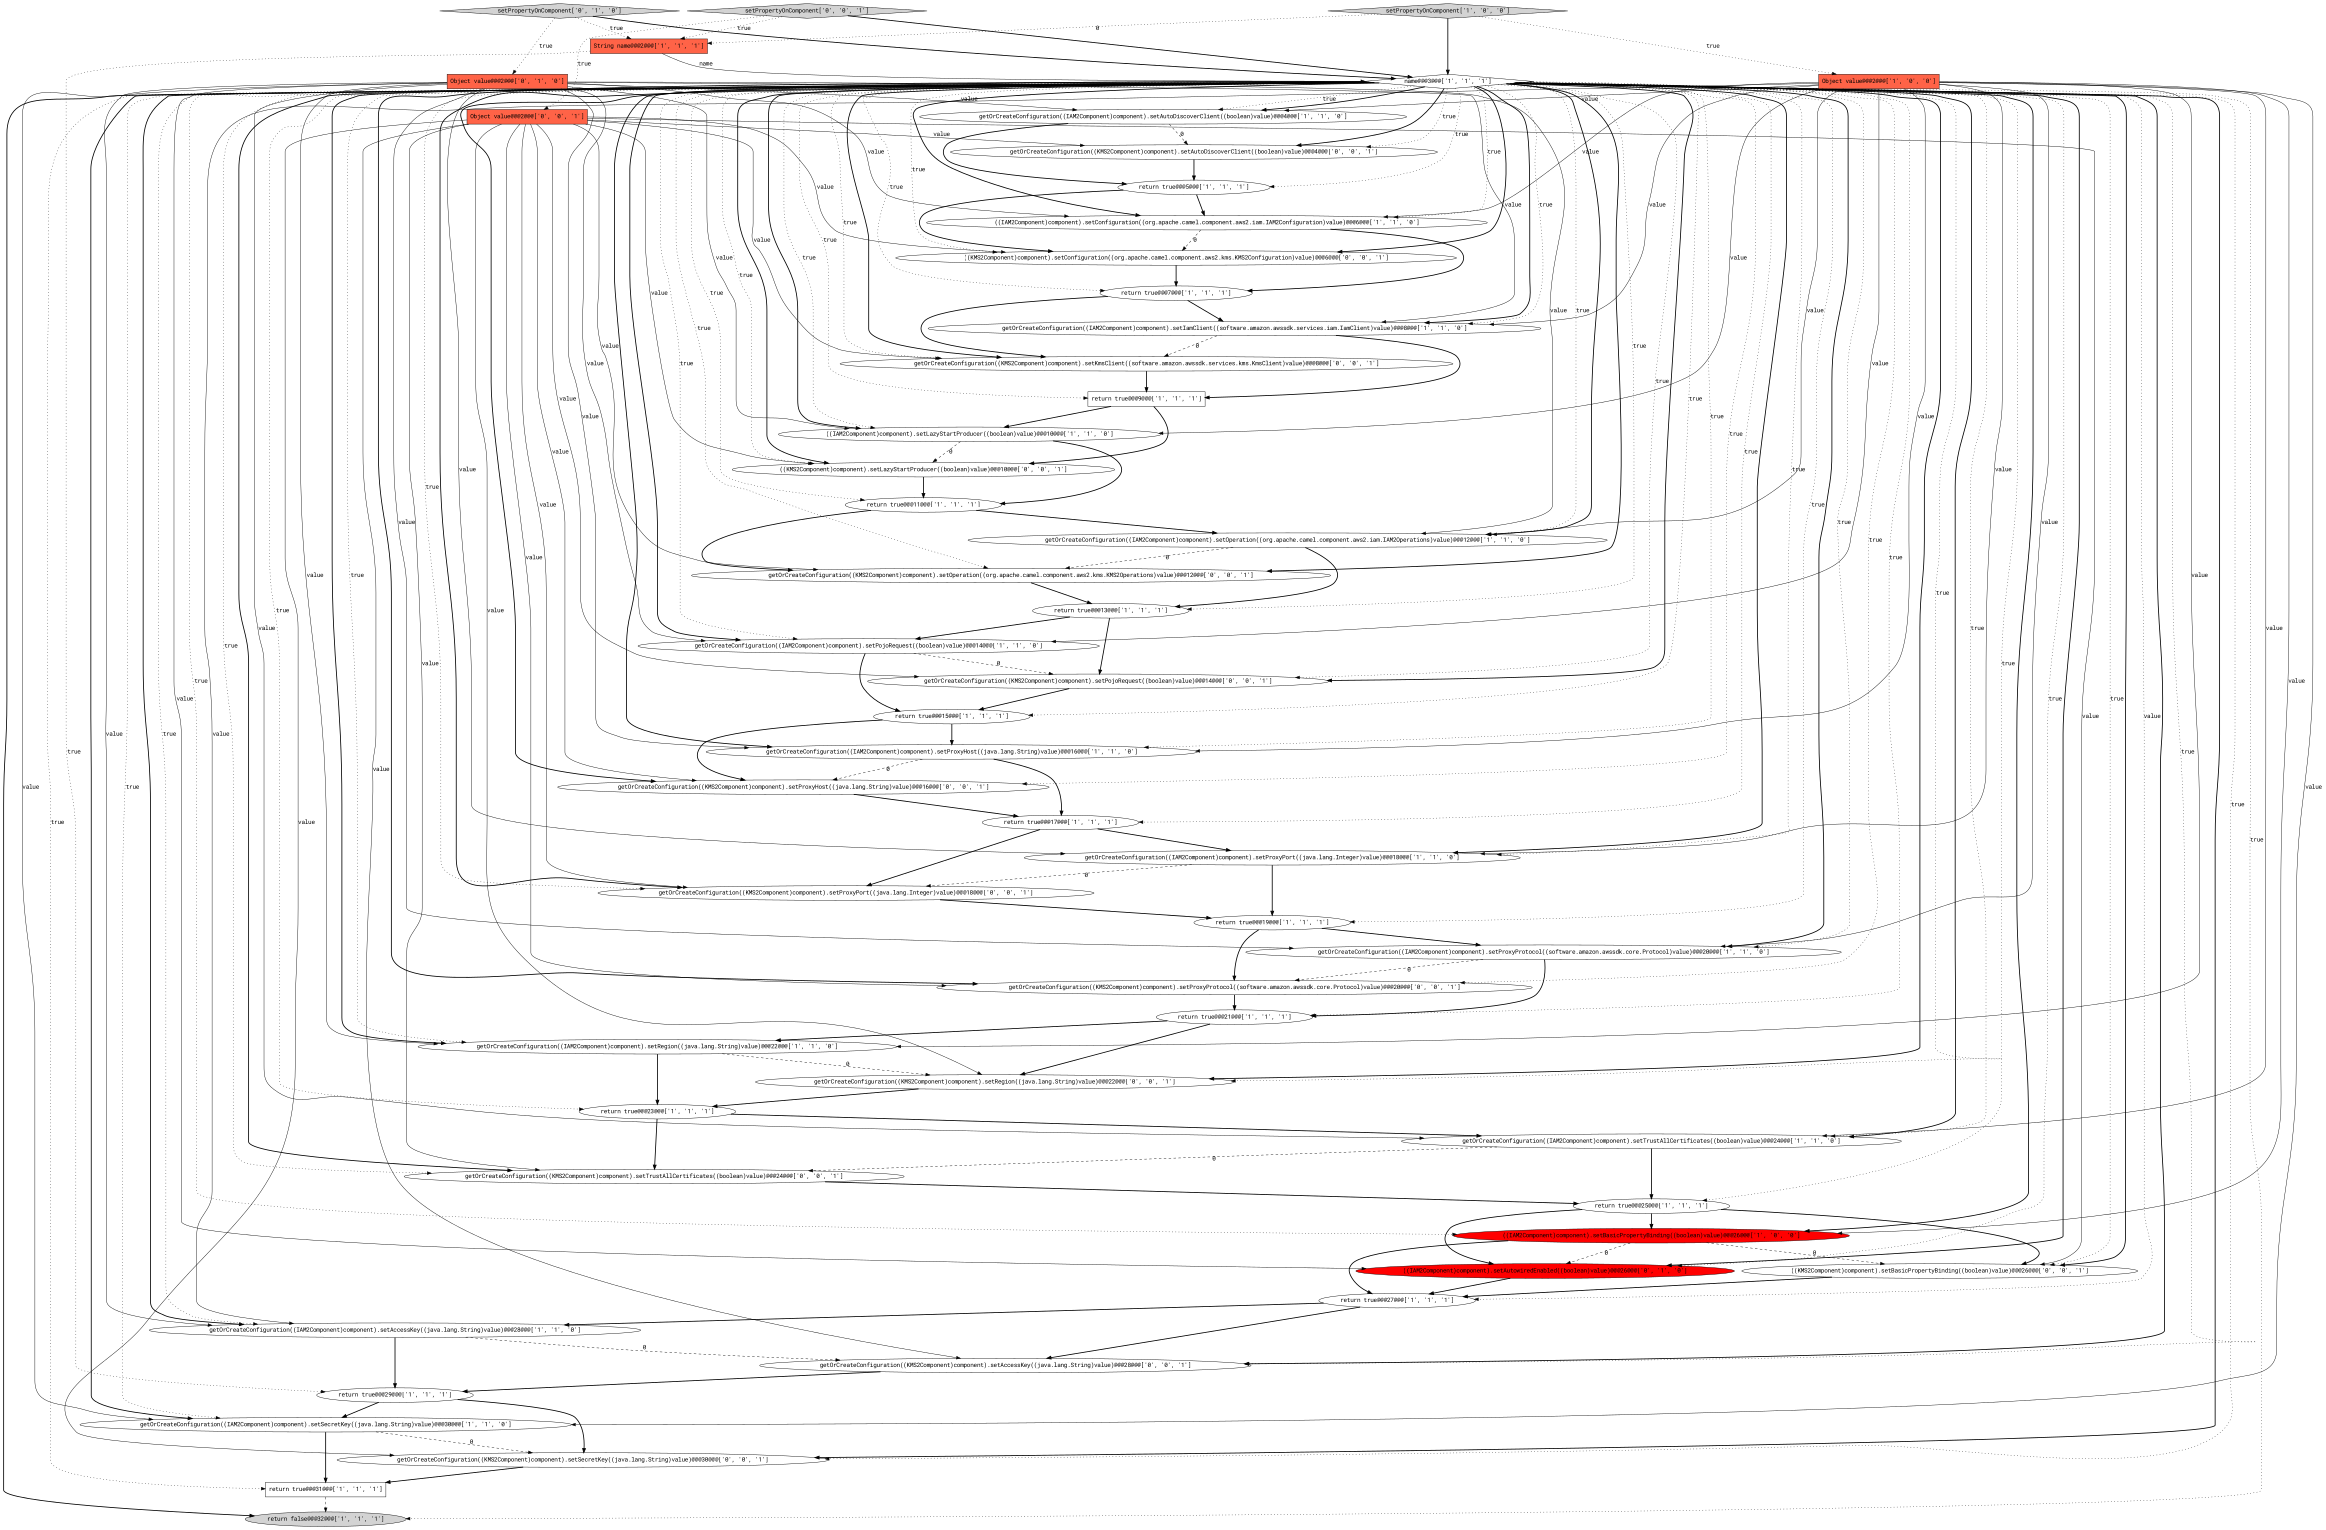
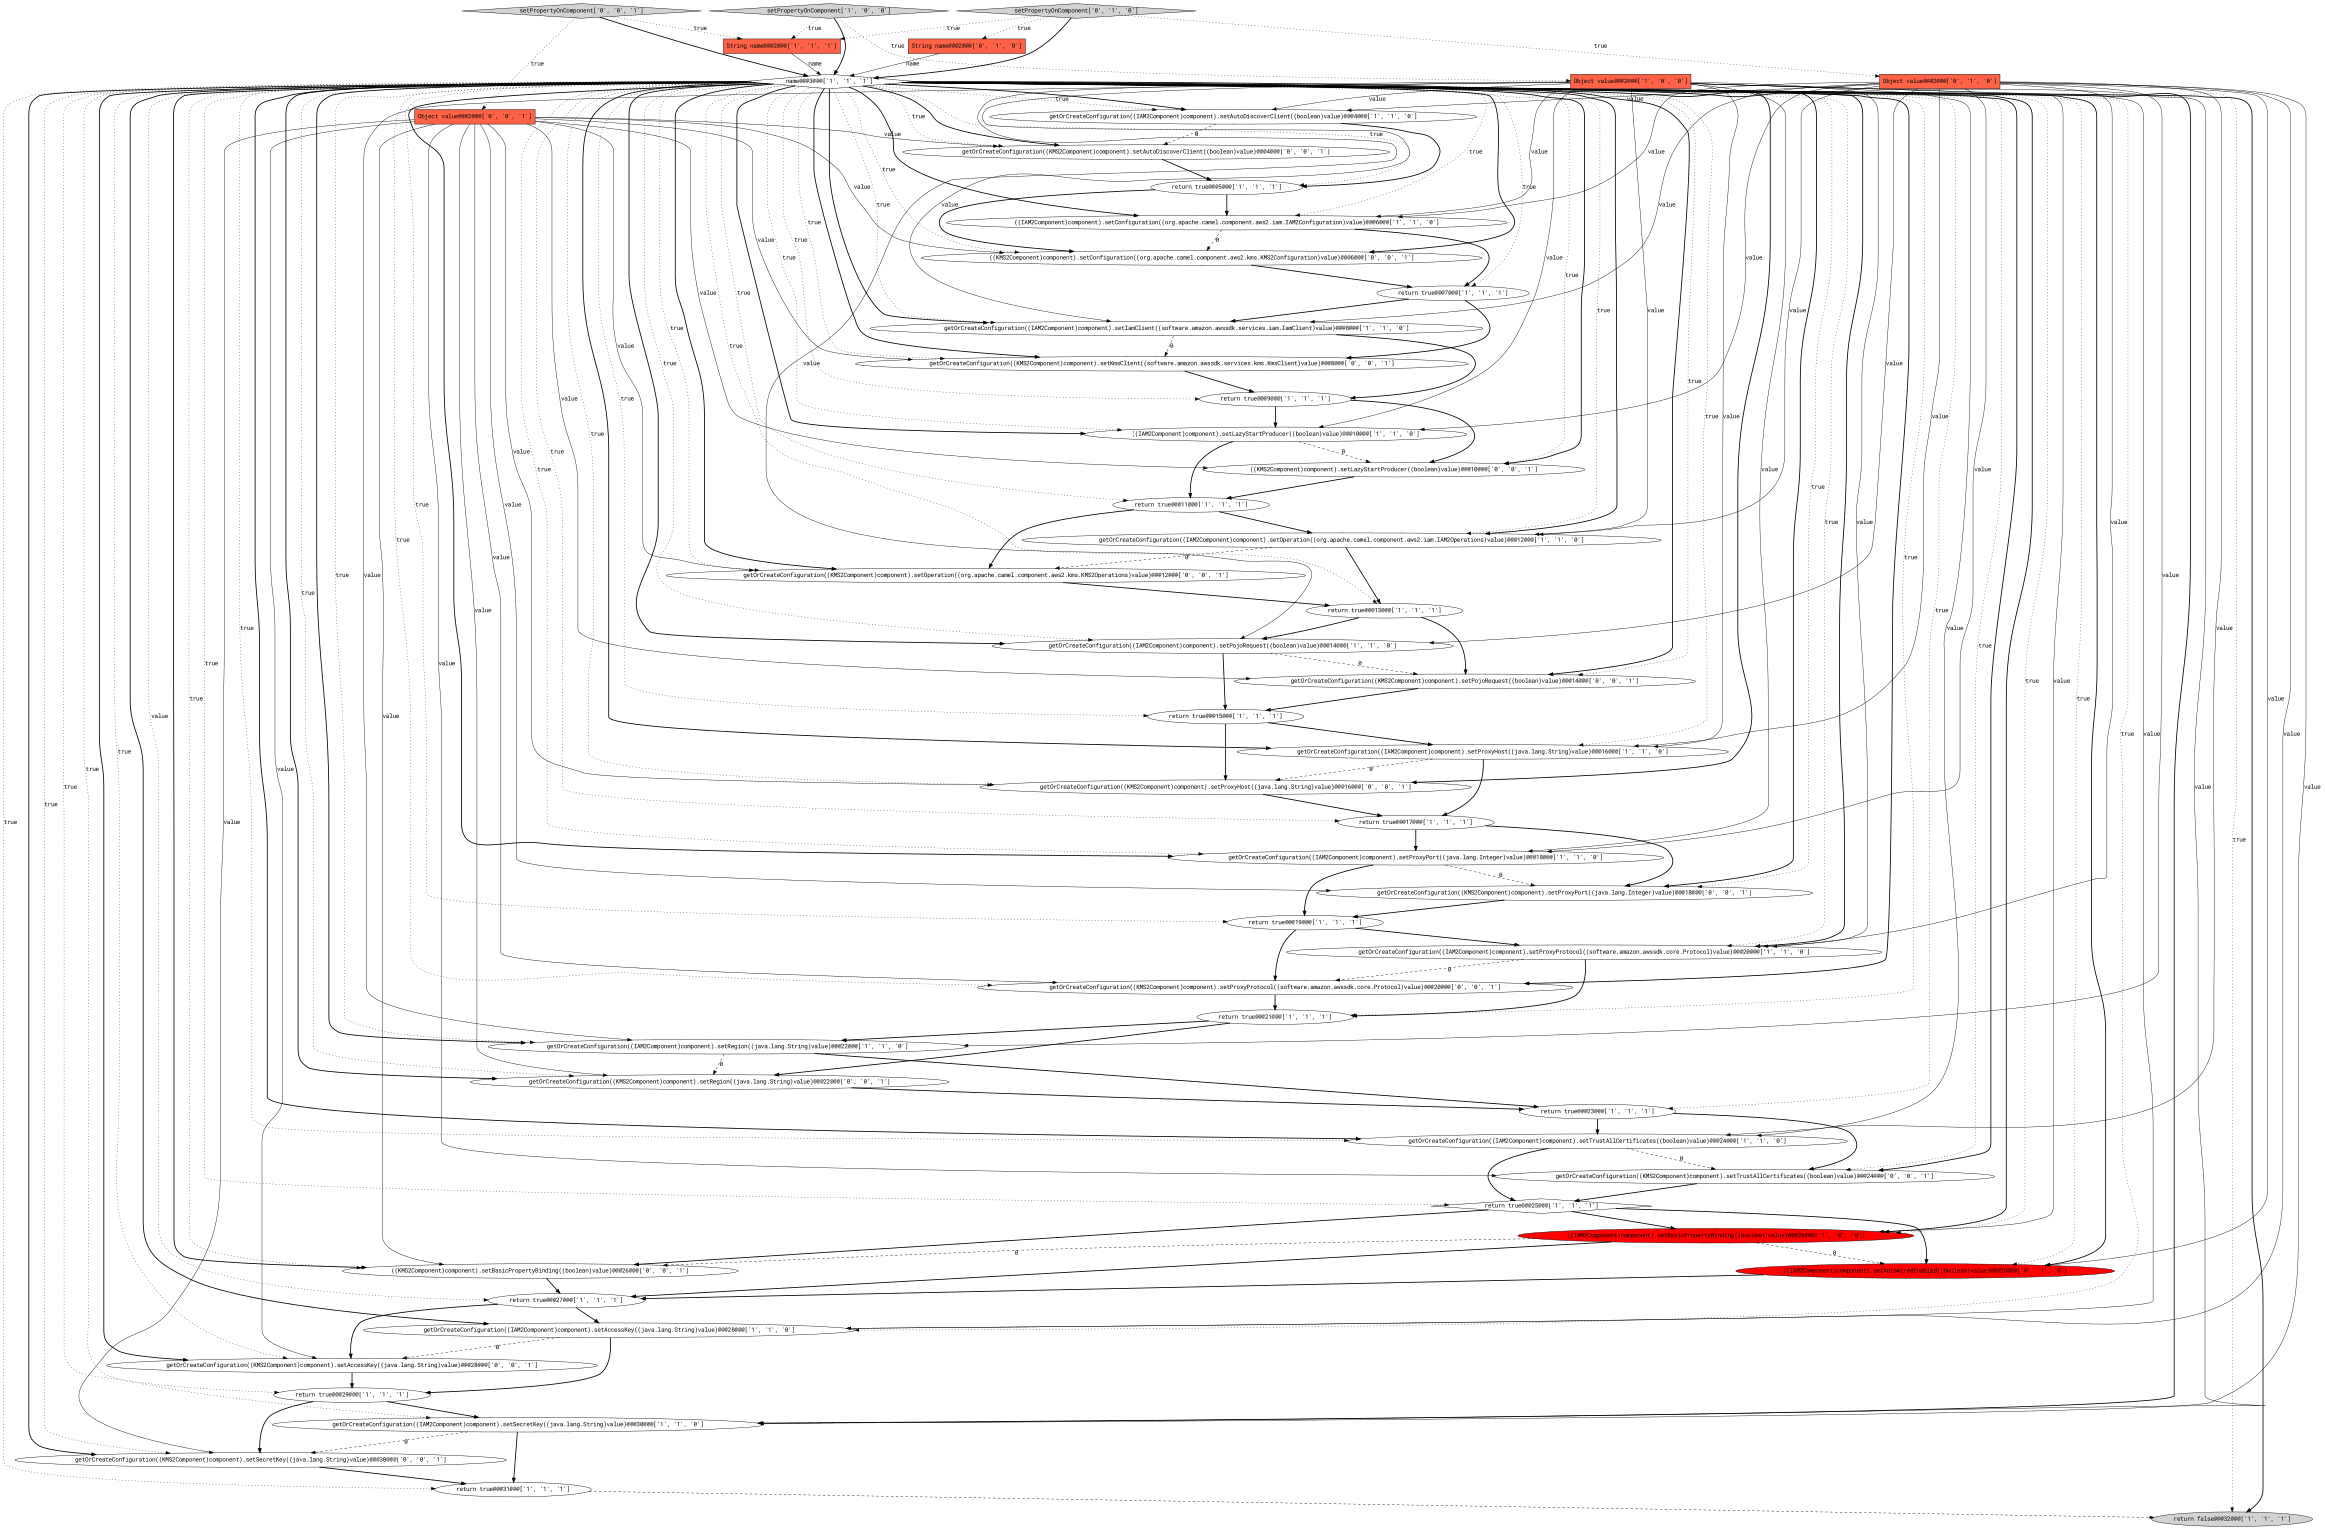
(1098, 29) -> (815, 29)
none -> (967, 46)
(1147, 399) -> (1275, 399)
(66, 584) -> (84, 497)
(1651, 1206) -> (1542, 1206)
(326, 1490) -> (513, 1490)
